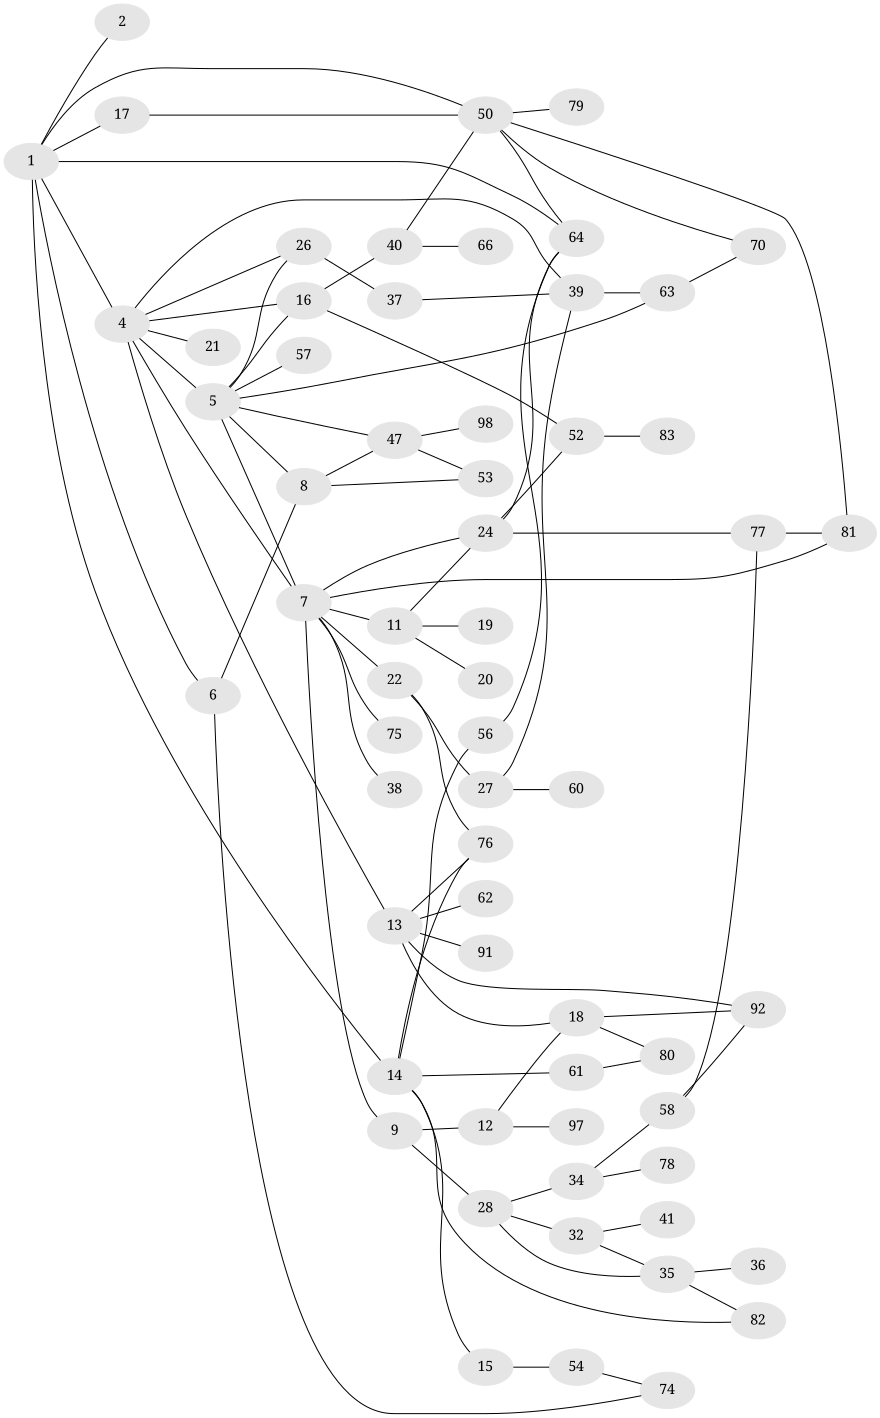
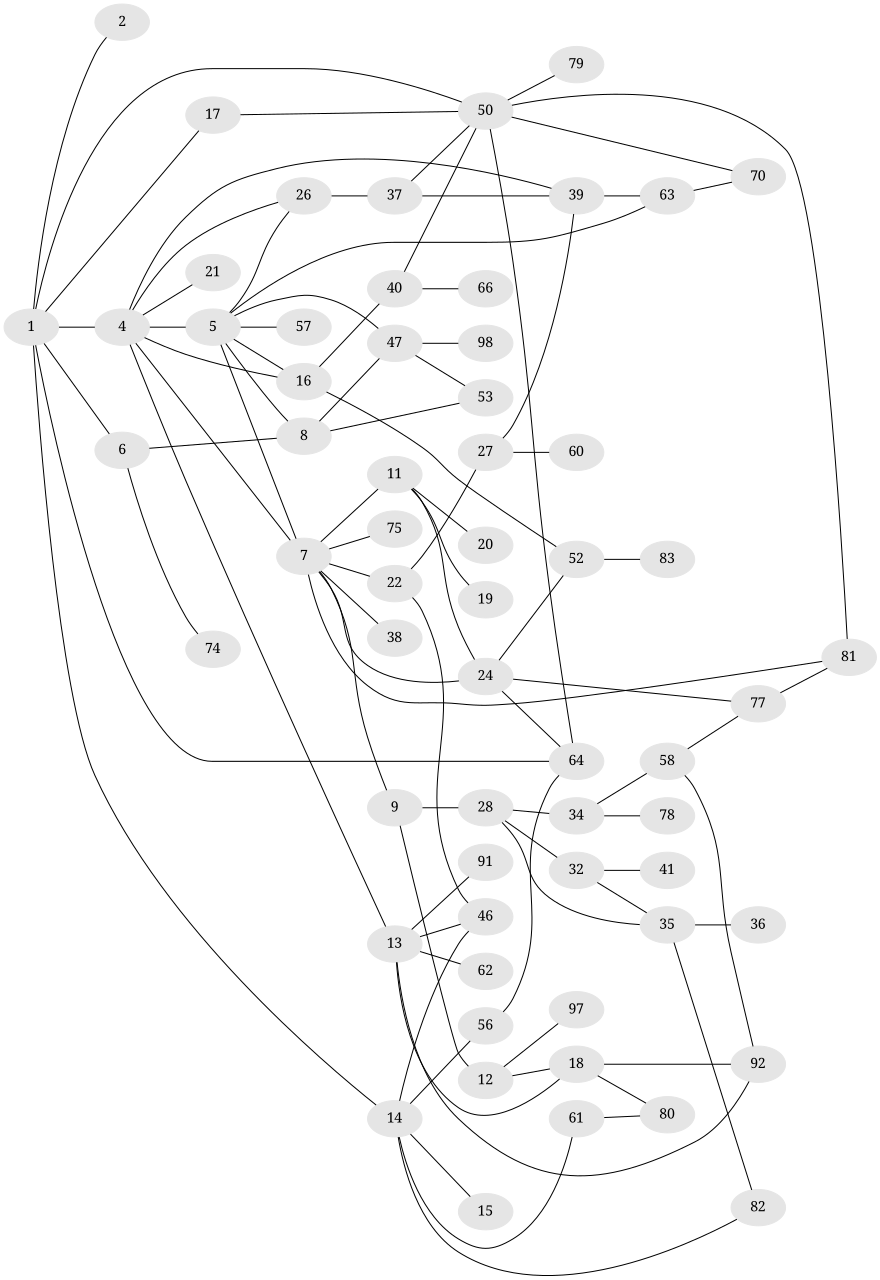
none -> (440, 153)
(486, 844) -> (486, 917)
(577, 1367) -> none
